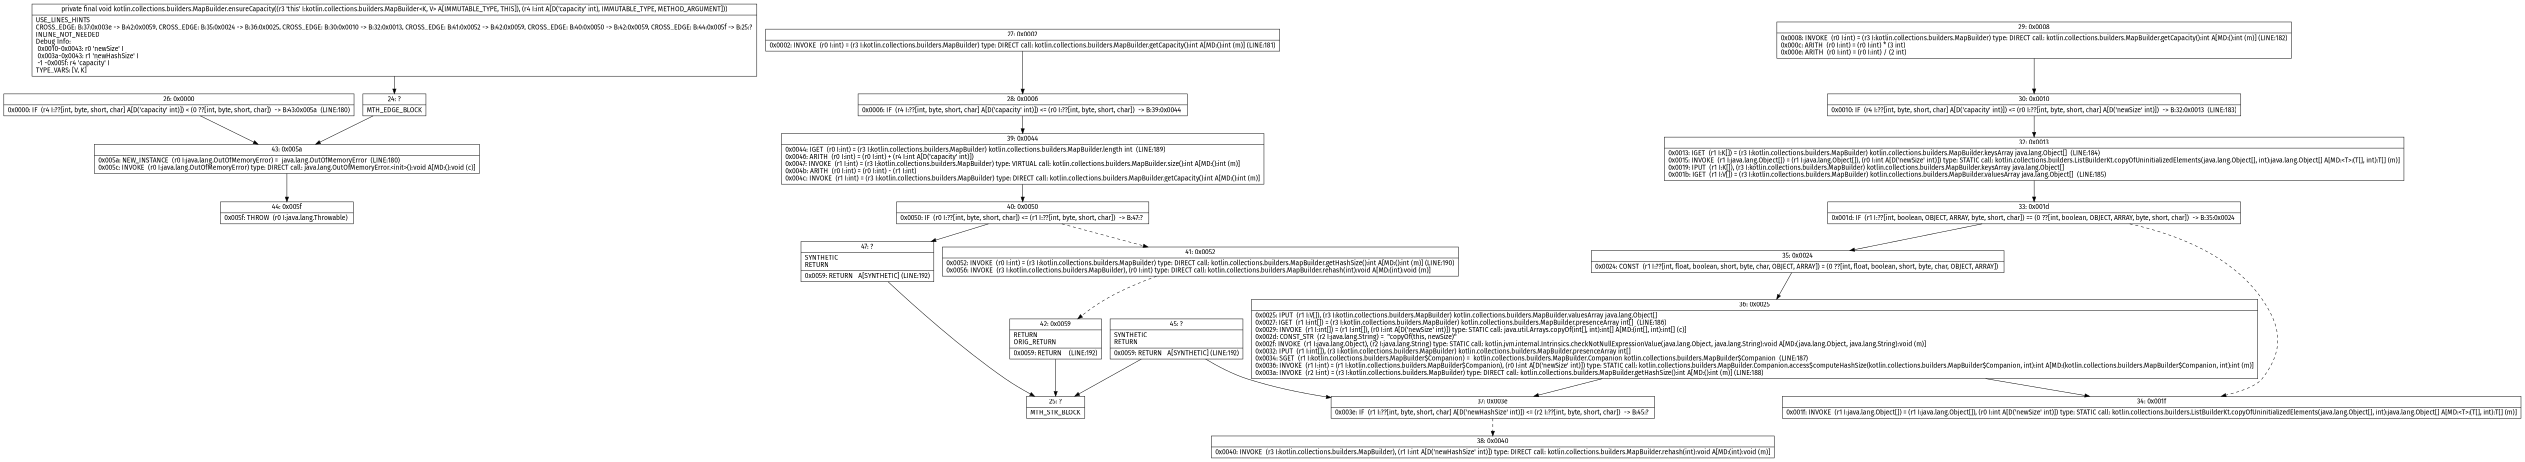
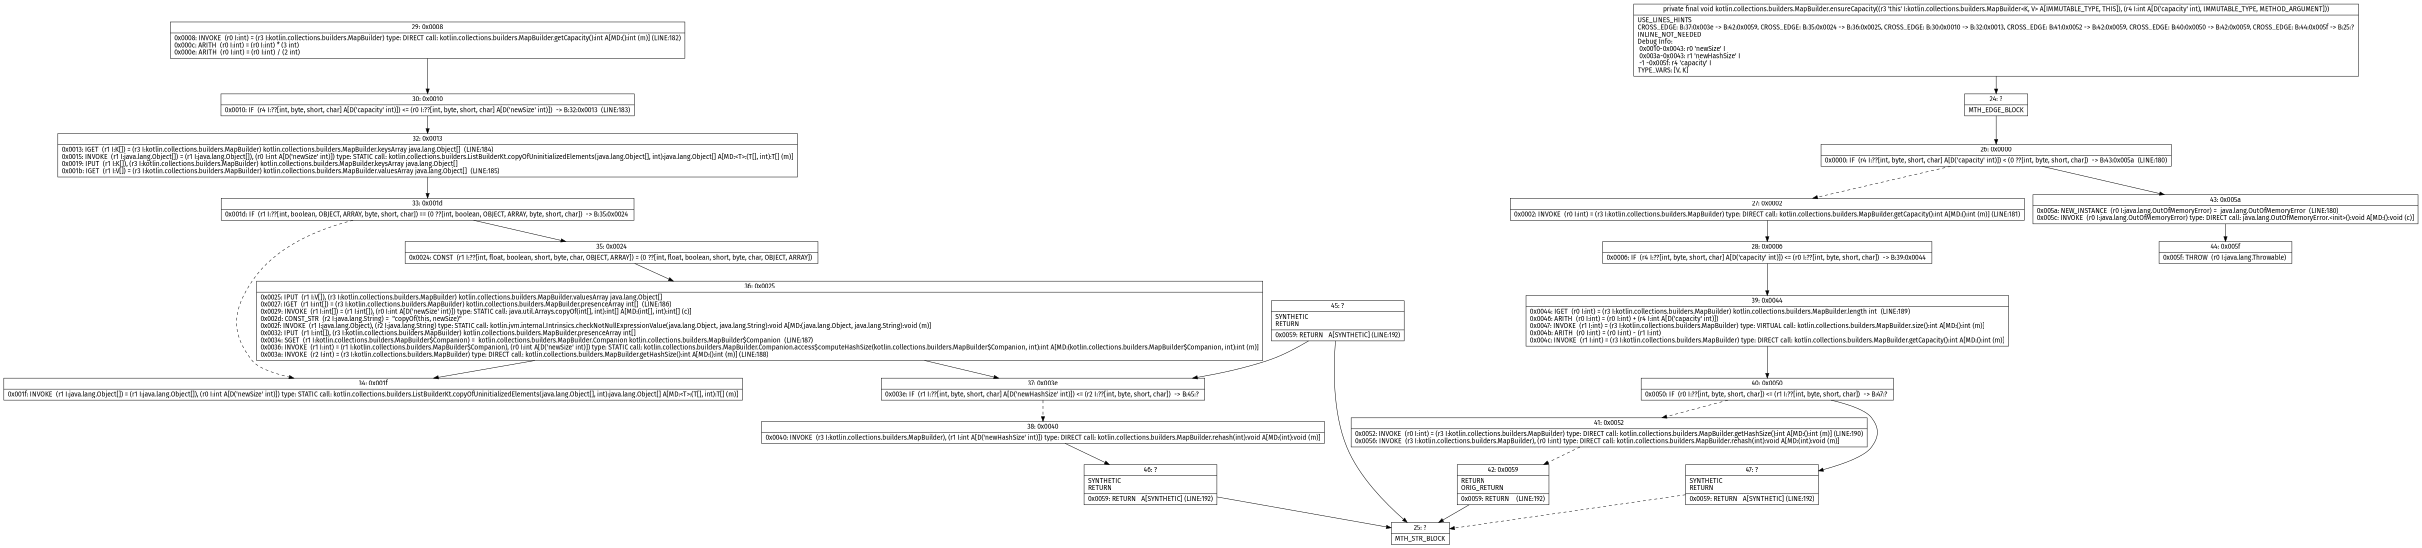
(346, 129) -> (1996, 128)
none -> (1884, 182)
(956, 342) -> (1570, 511)
none -> (1150, 485)
